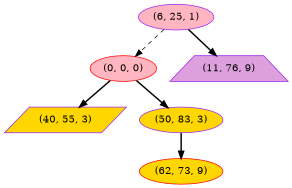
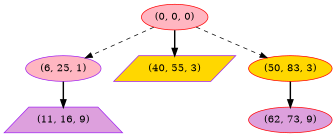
(152, 40) -> (123, 41)
(229, 69) -> (63, 120)
(149, 92) -> (228, 41)
(181, 120) -> (290, 69)
(181, 171) -> (290, 120)
